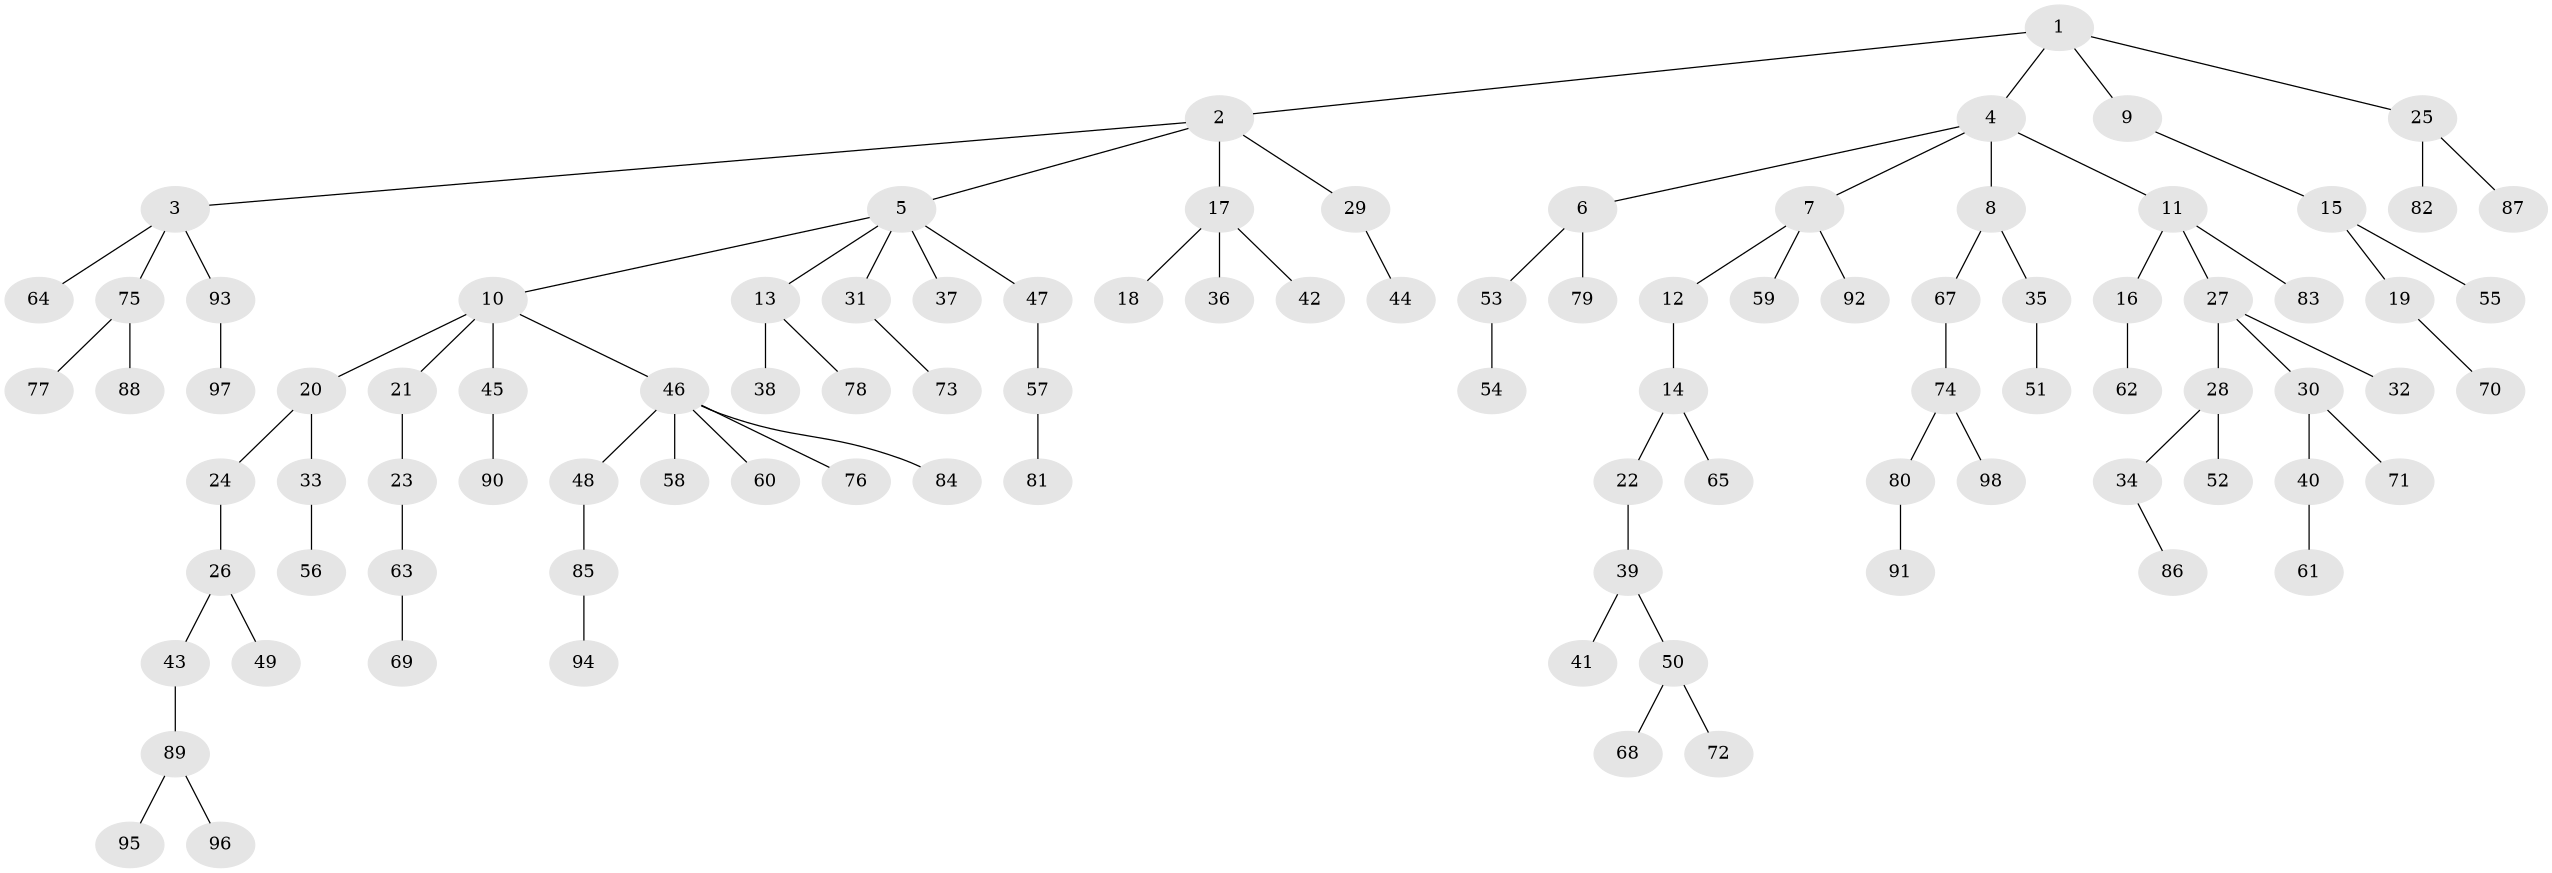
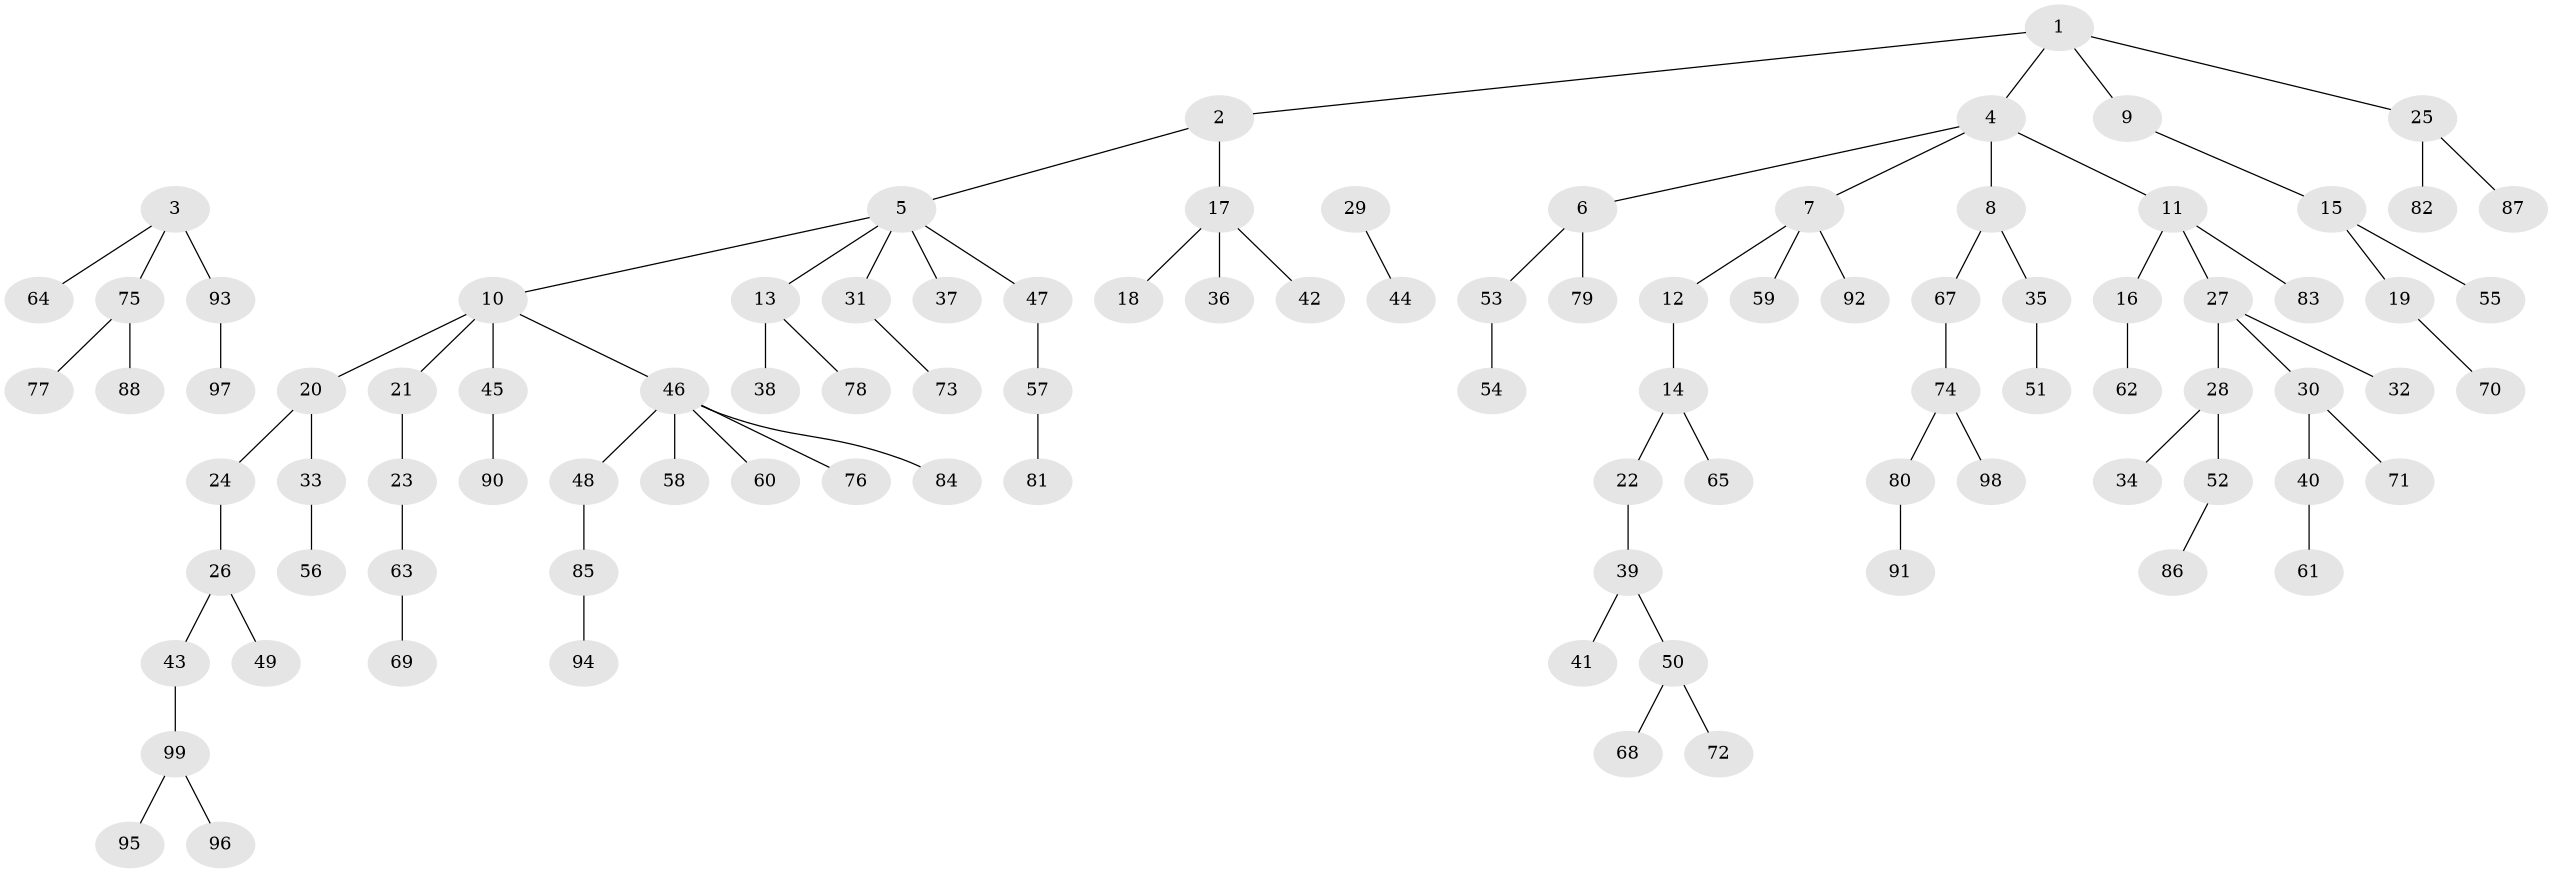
(698, 164) -> none
(1288, 164) -> none
(2150, 527) -> (2196, 527)
(175, 754) -> (175, 754)
